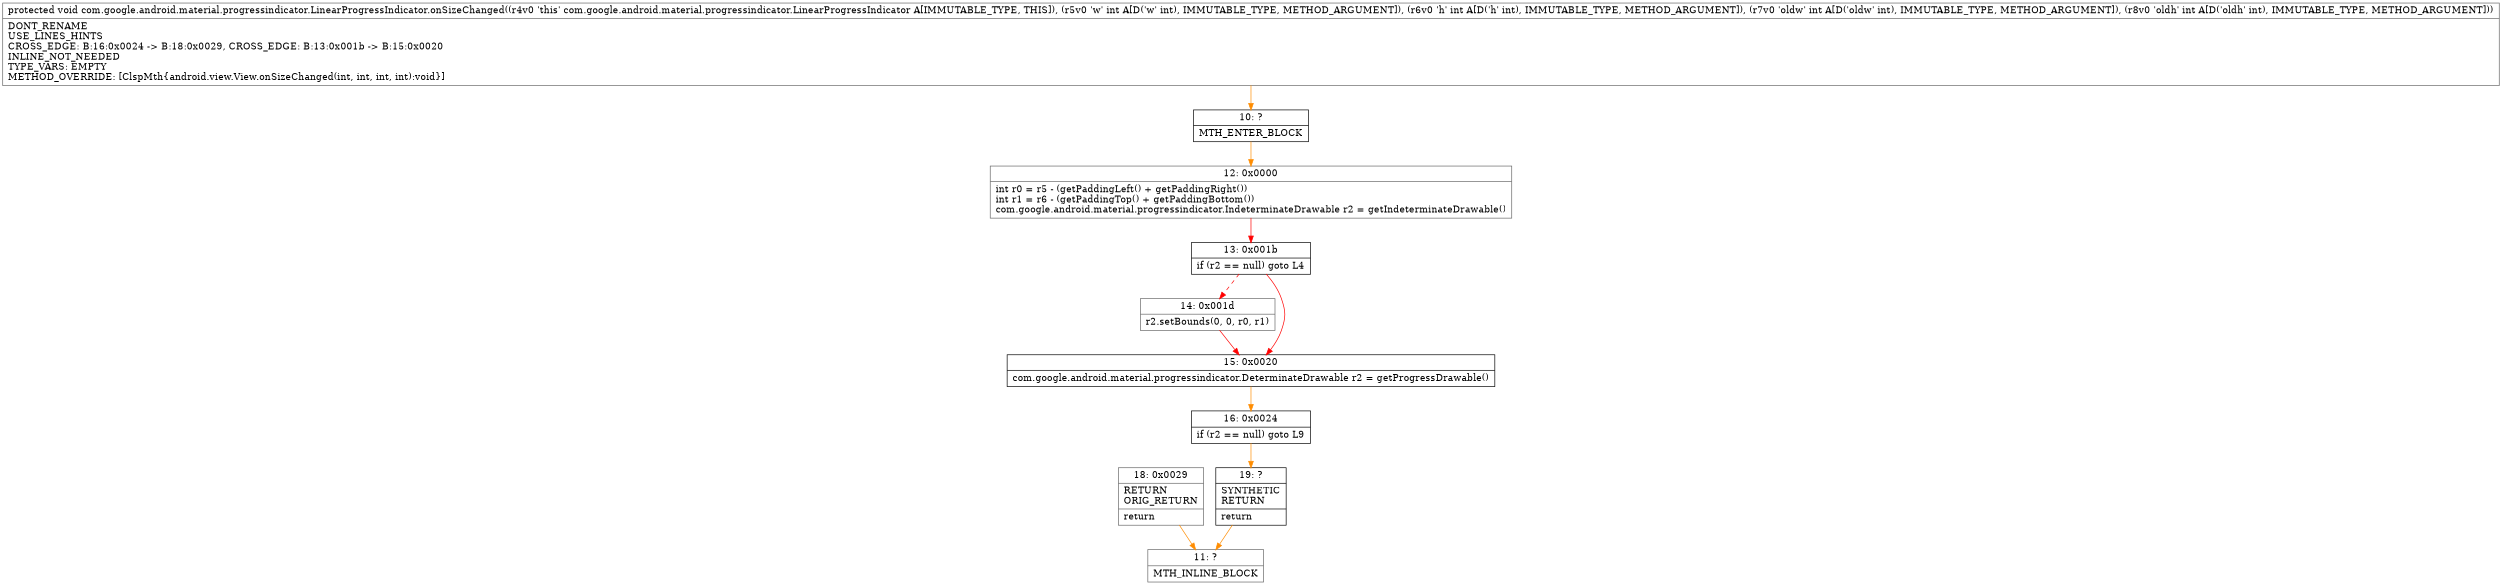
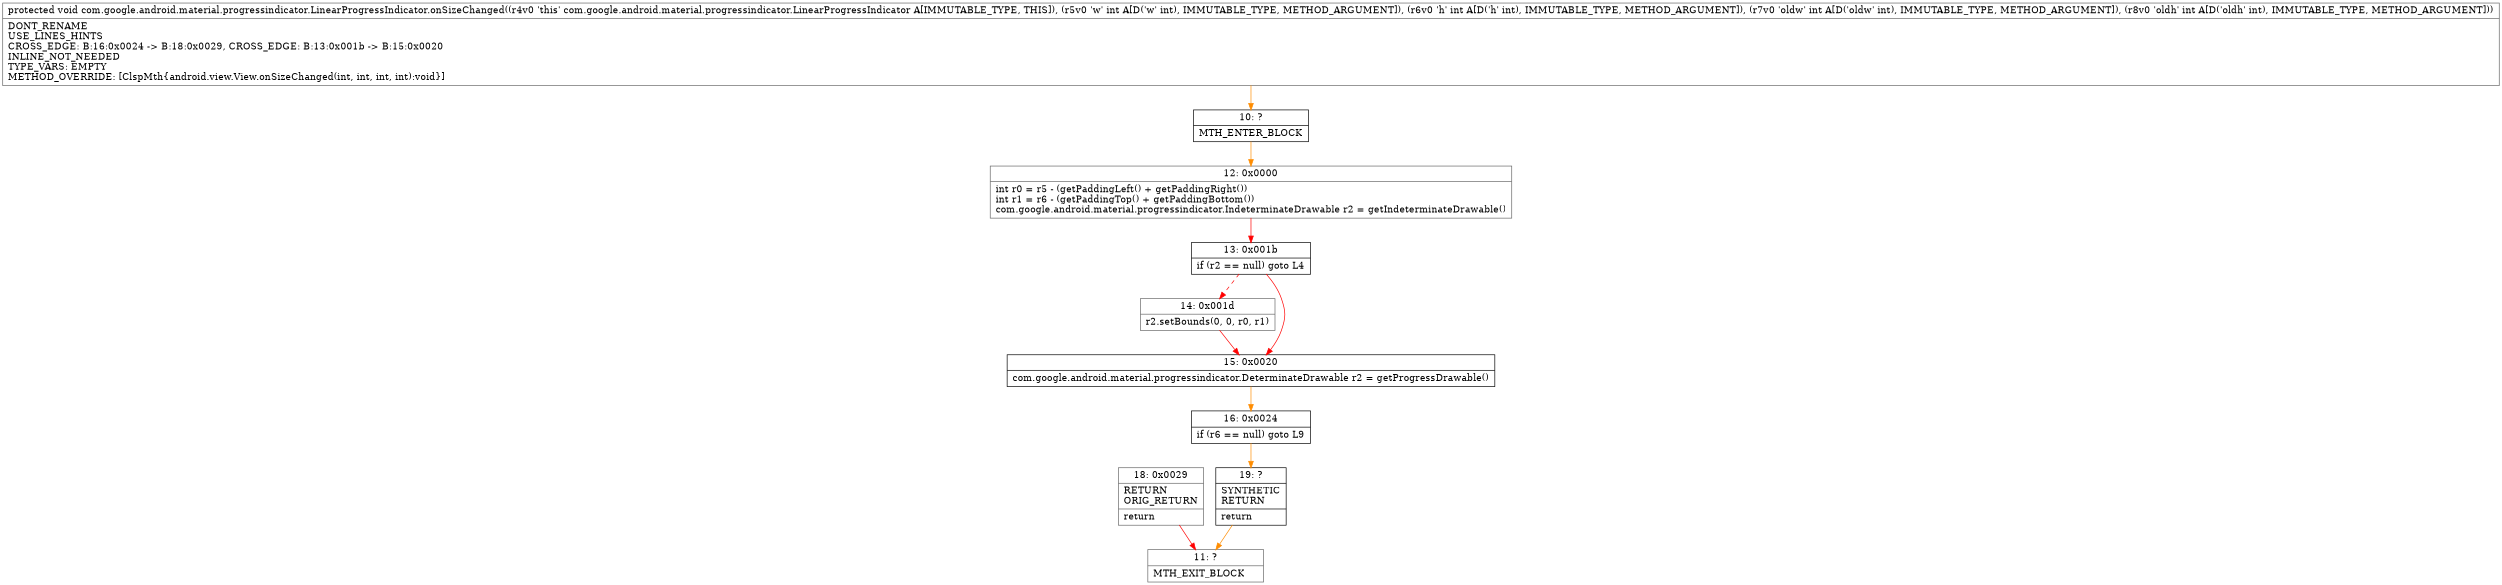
(1251, 435) -> (1251, 435)
(1186, 535) -> (1186, 535)
(1206, 574) -> (1199, 574)
